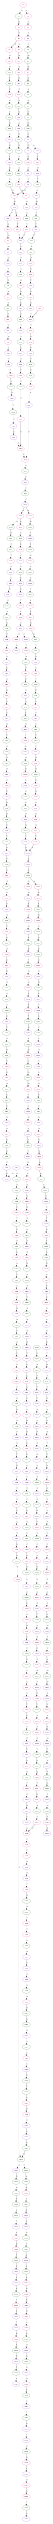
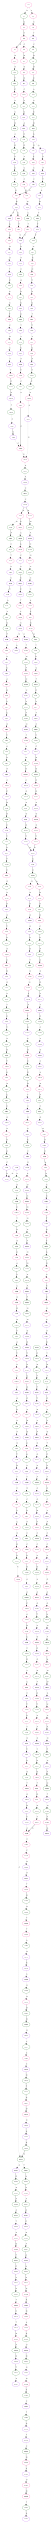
(30, 313) -> (32, 313)
